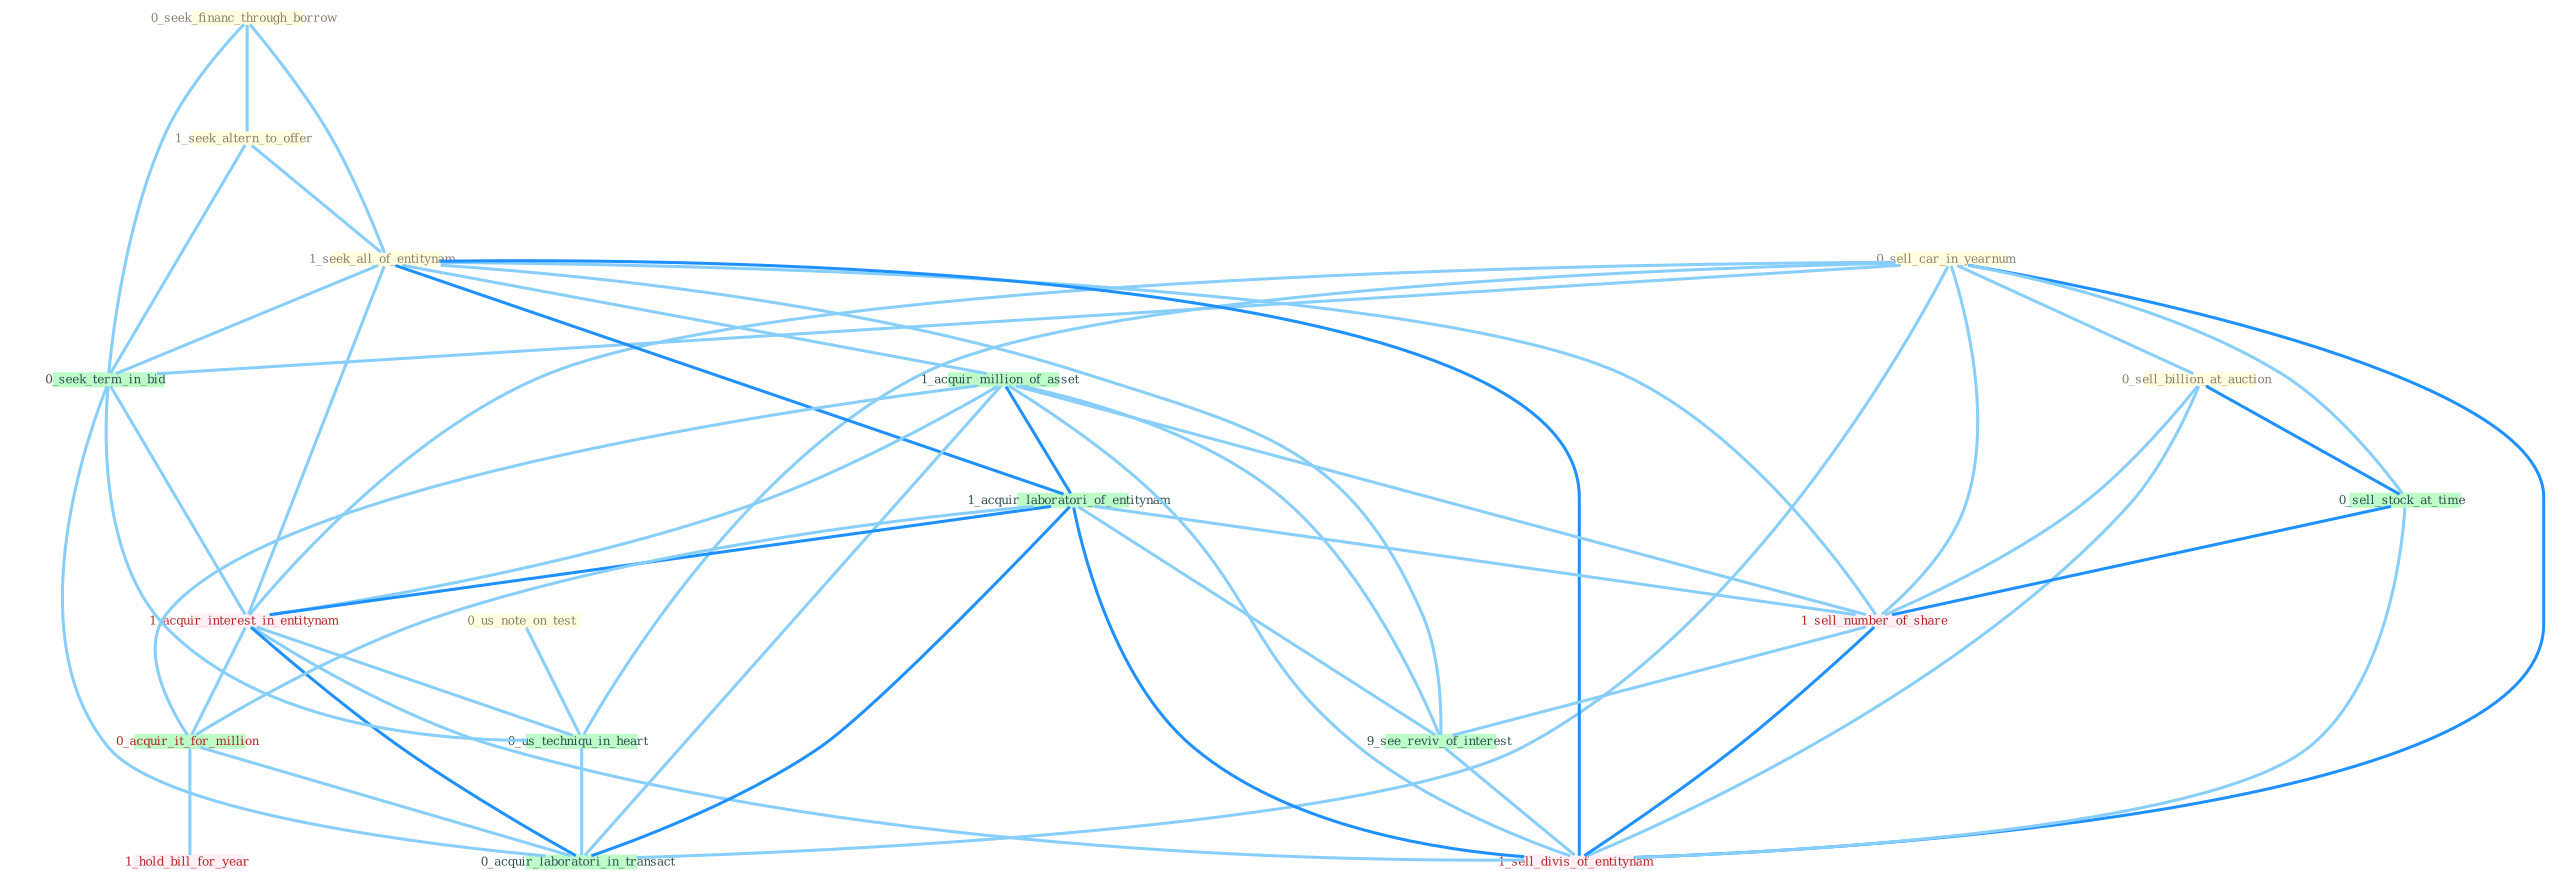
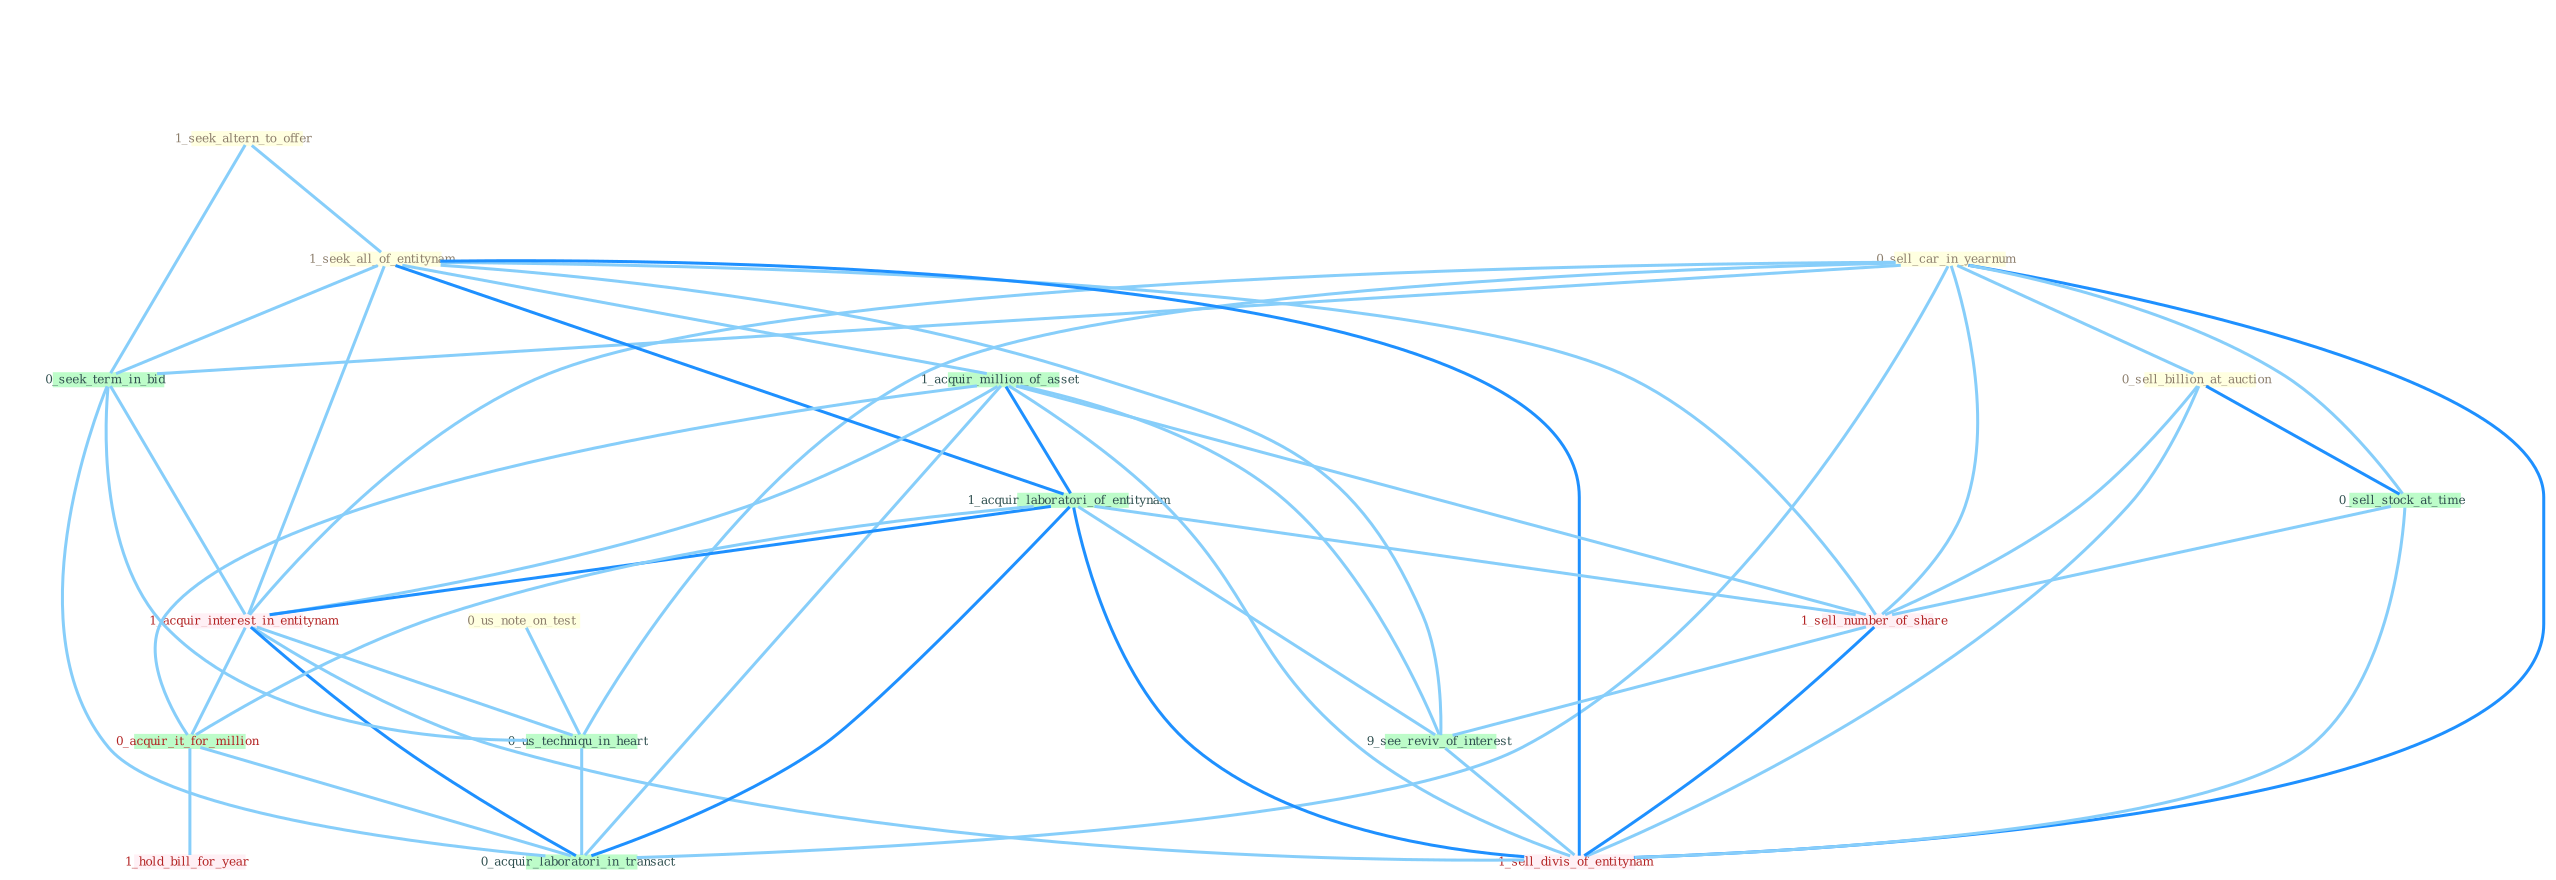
(247, 18) -> none
(2142, 561) -> (2142, 561)
